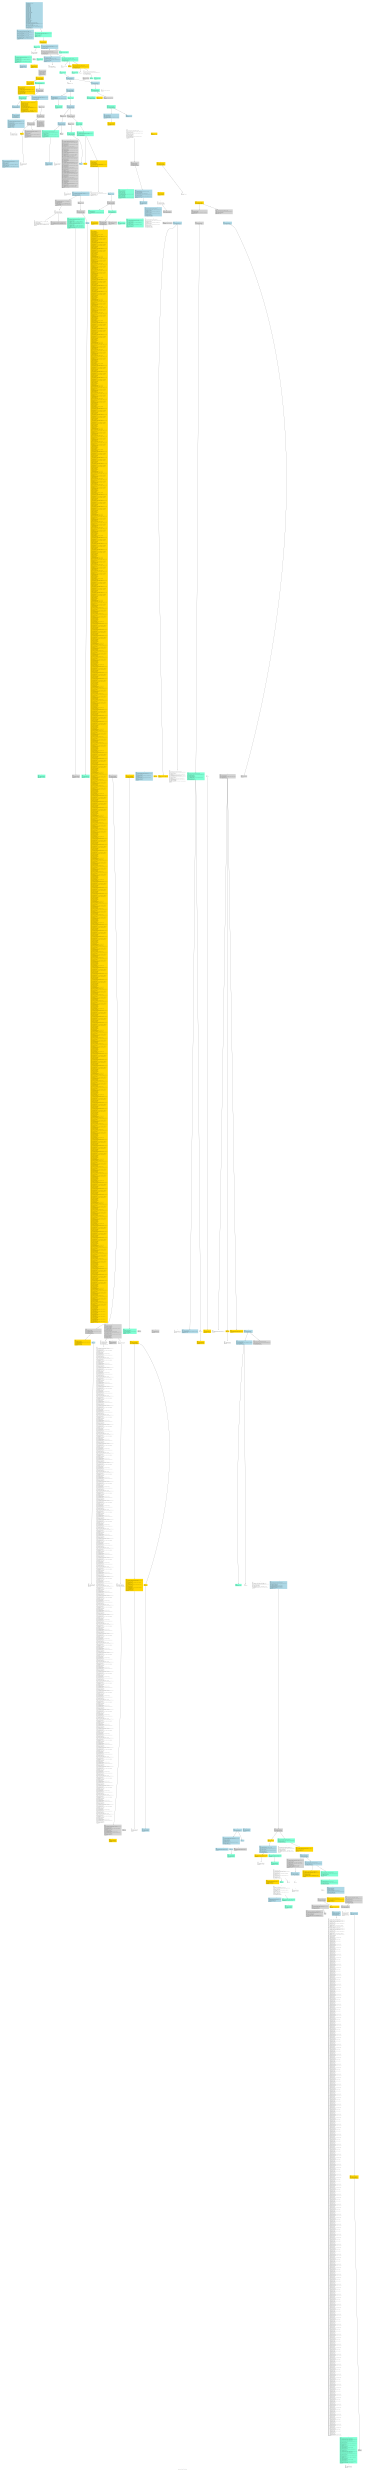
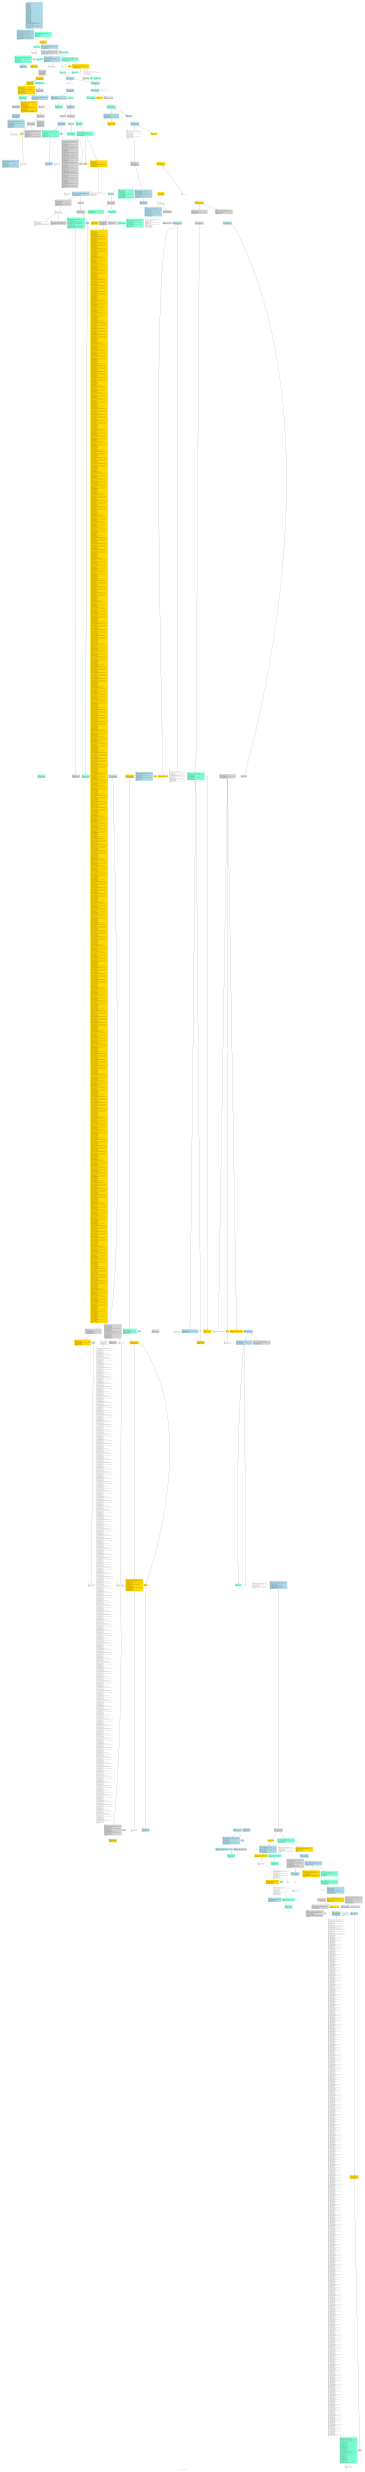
none -> (135, 124)
none -> (355, 1907)
